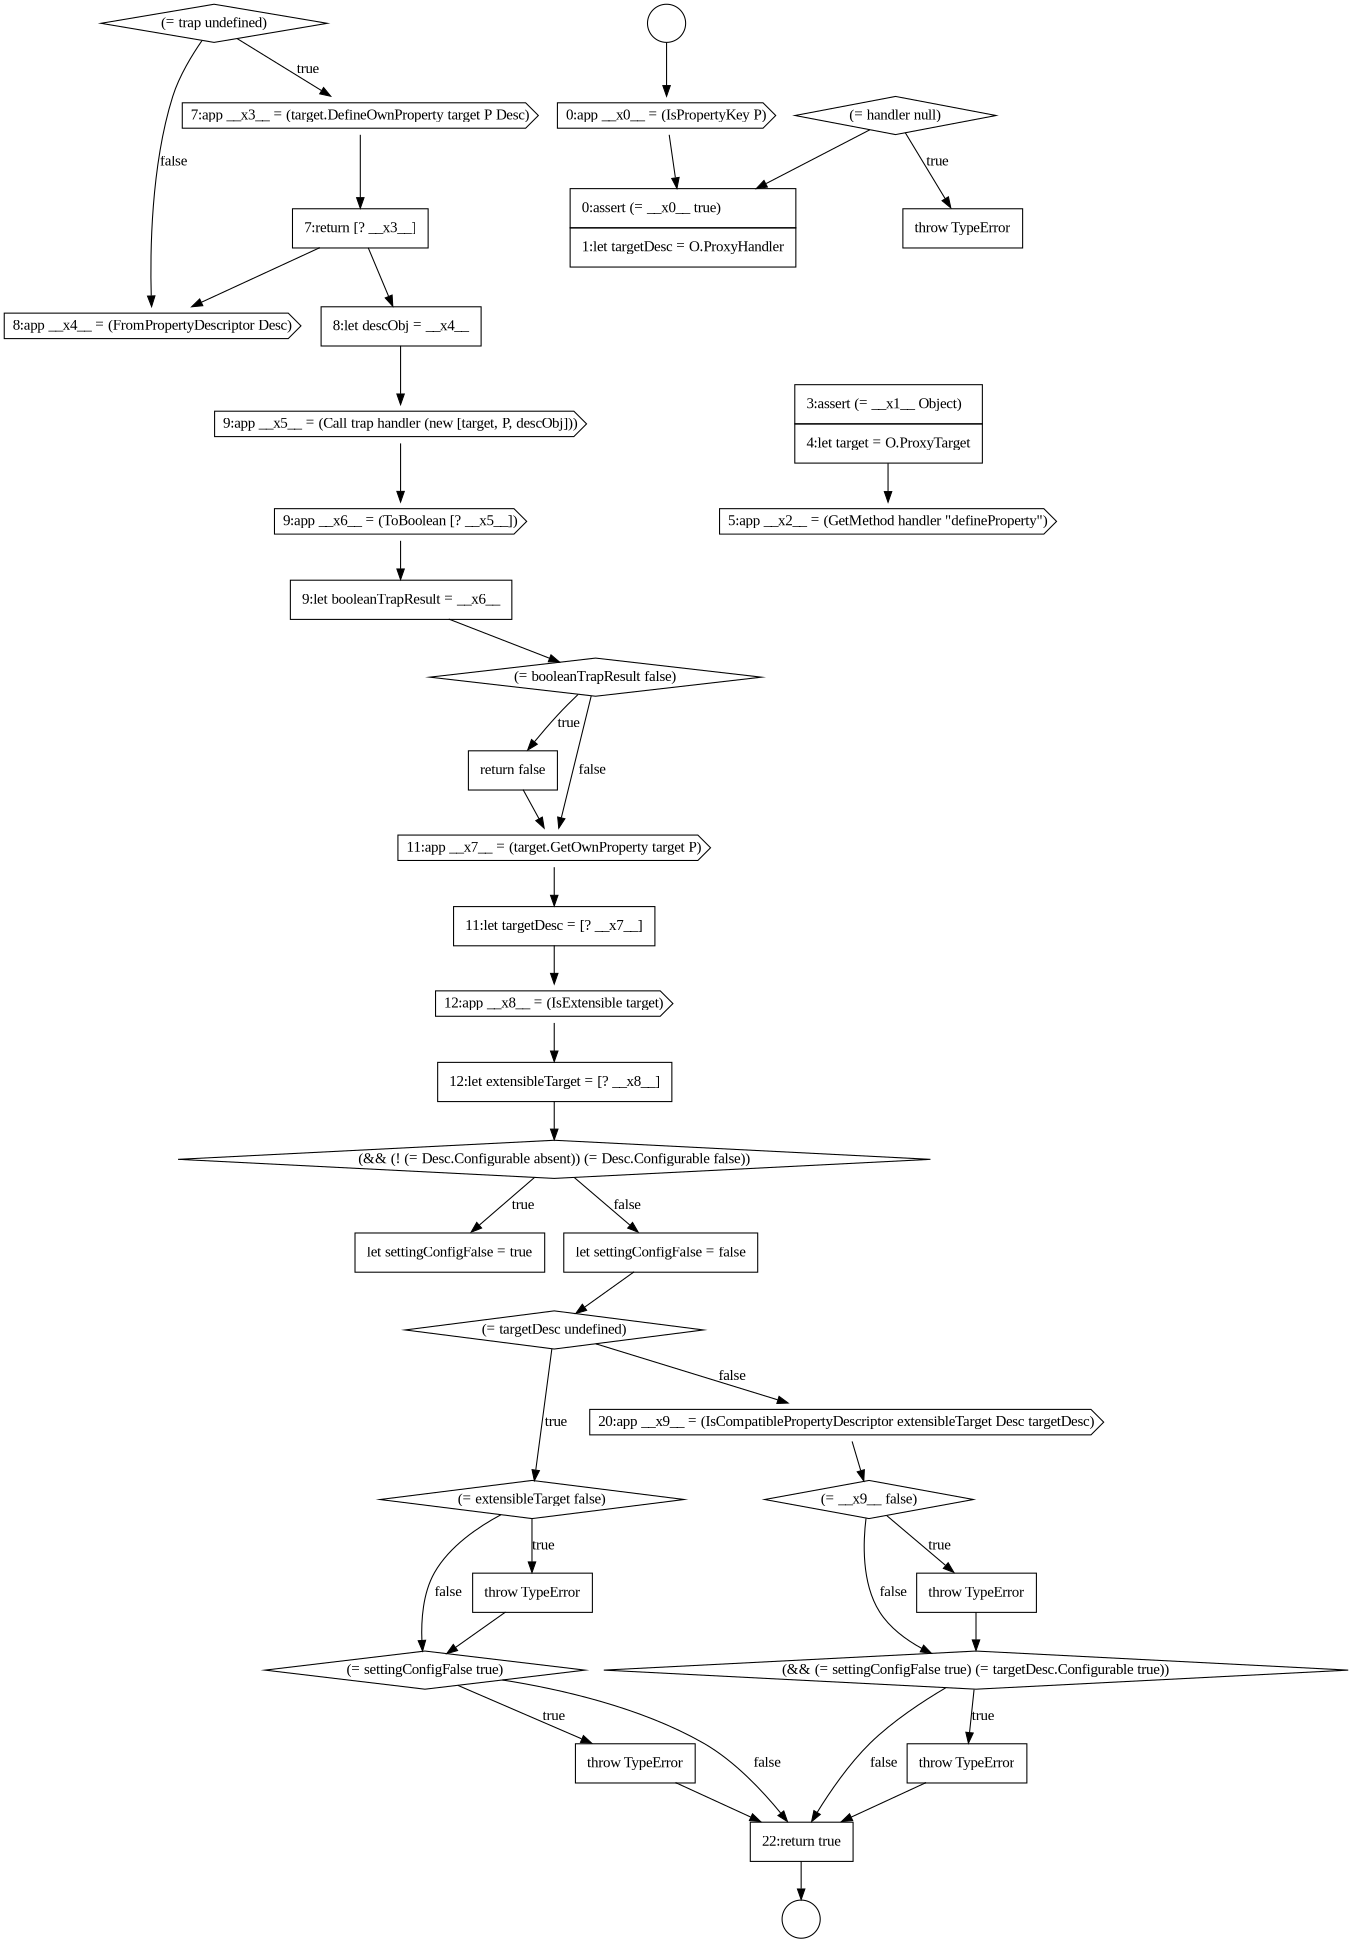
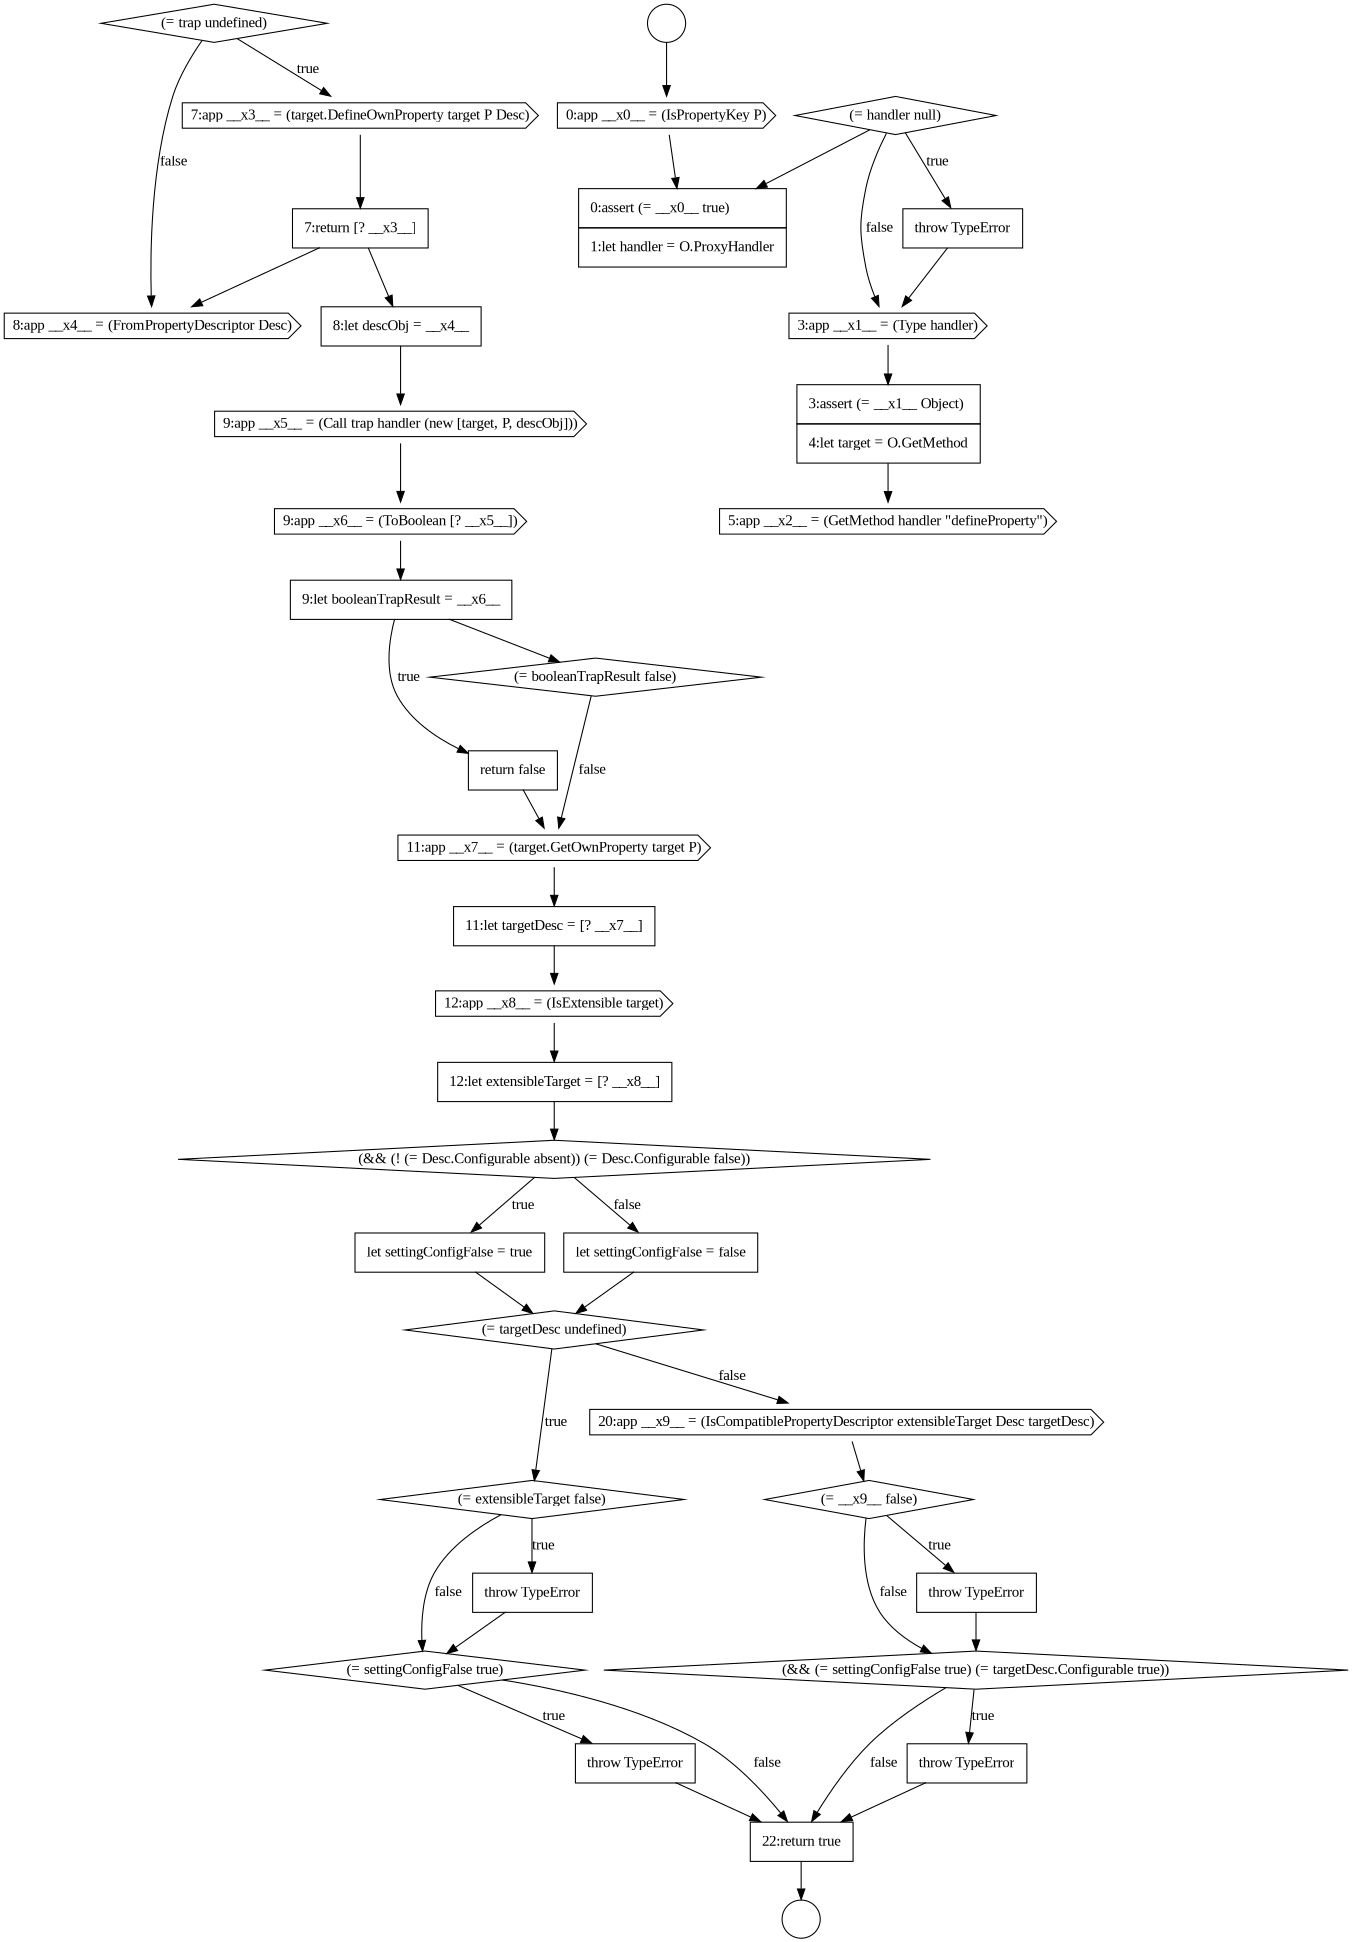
(683, 247) -> (682, 247)
none -> (888, 326)
(889, 443) -> (889, 443)
(555, 717) -> (398, 697)
none -> (500, 1290)
